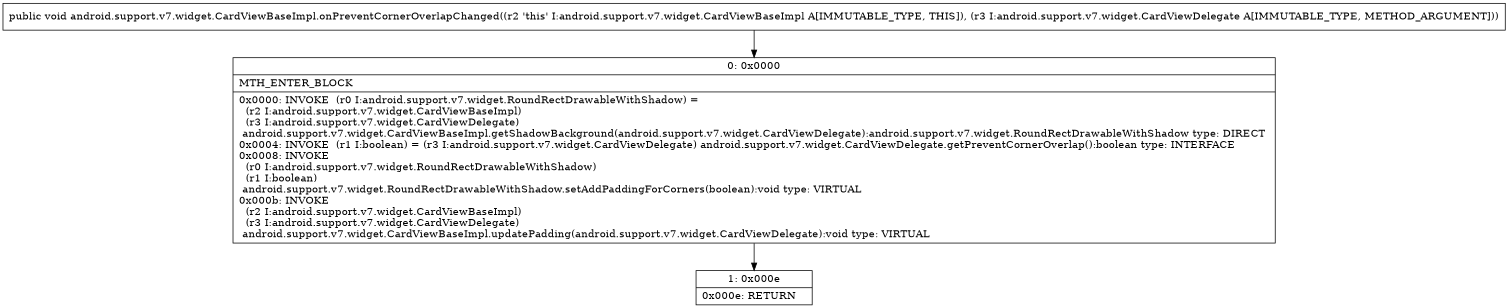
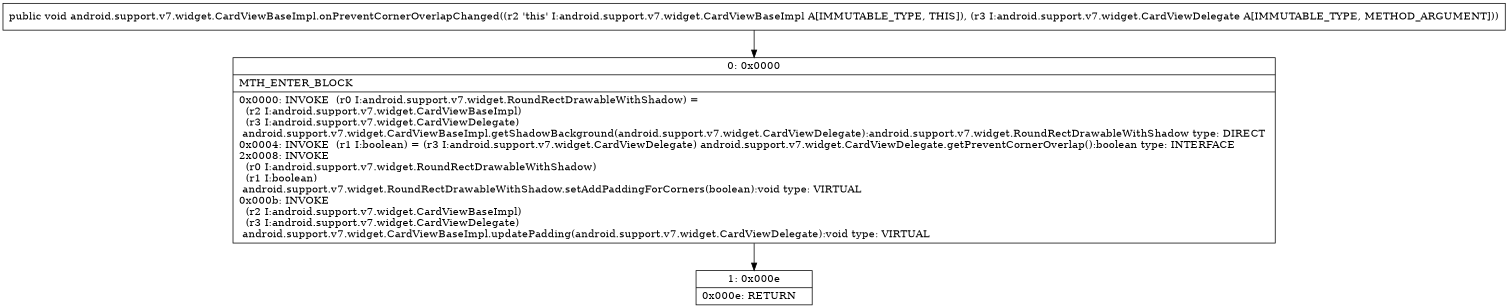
(288, 156) -> (288, 156)
